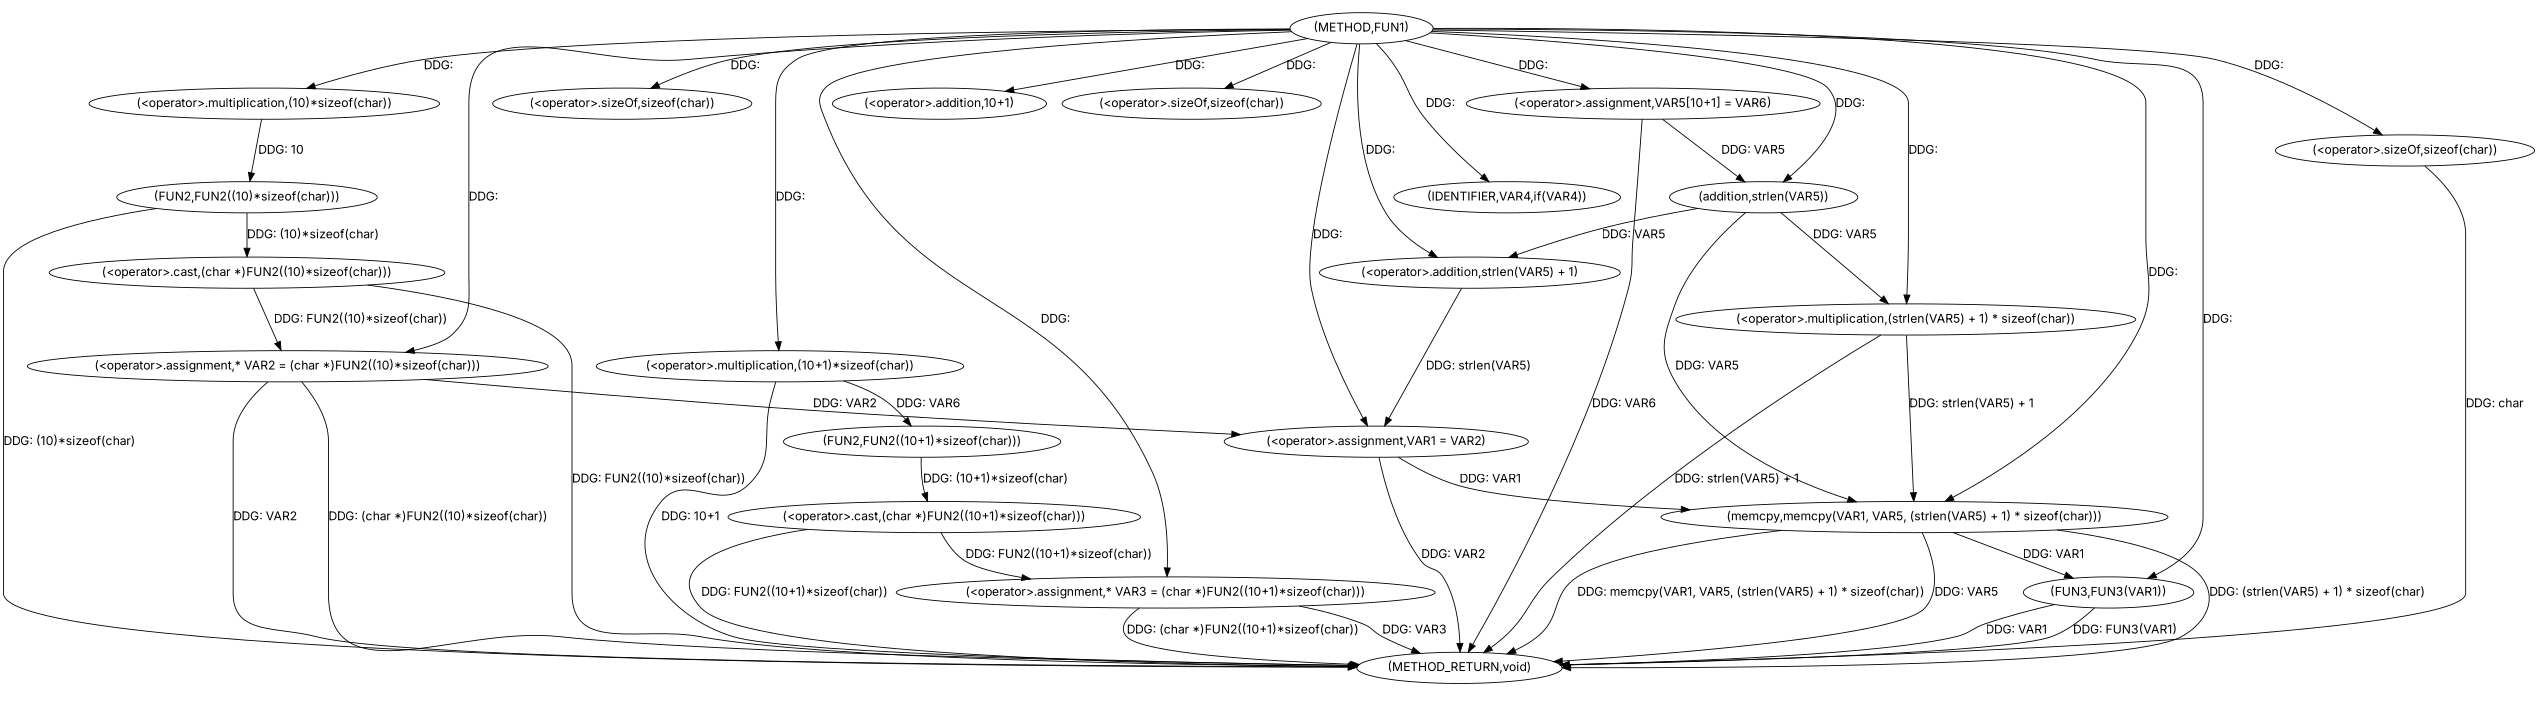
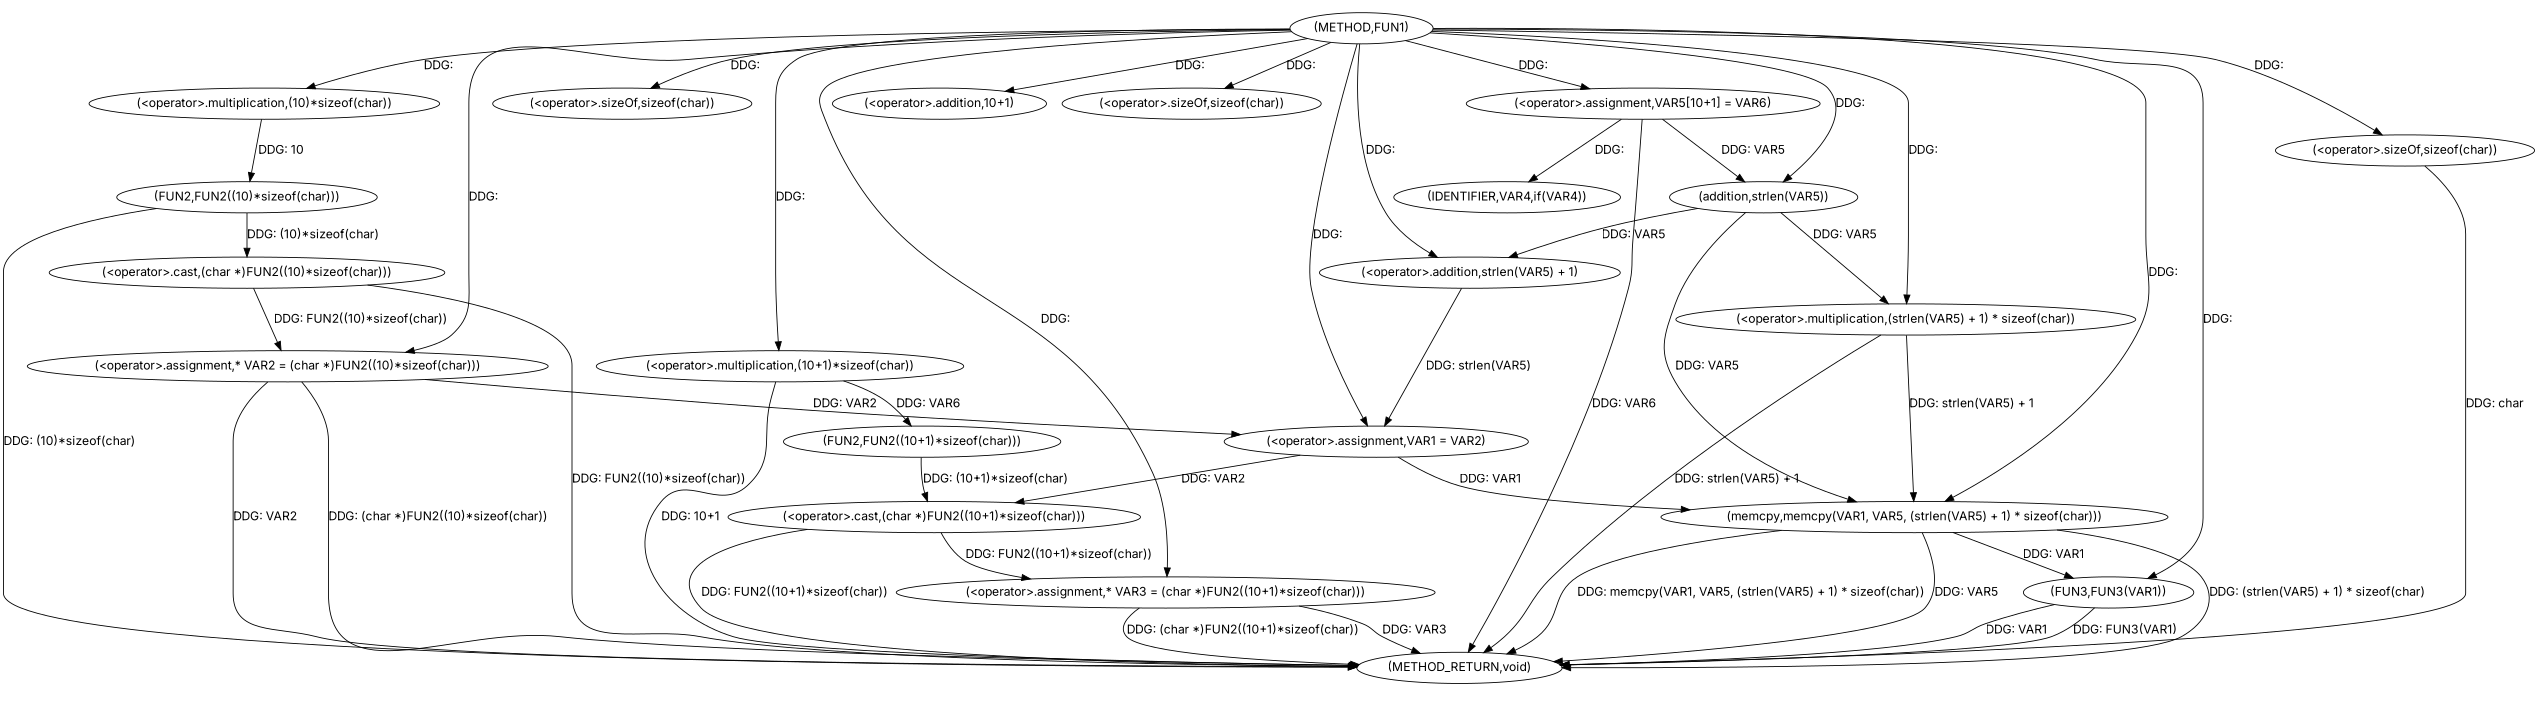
(1423, 115) -> (1579, 148)
(1417, 554) -> (1162, 478)
